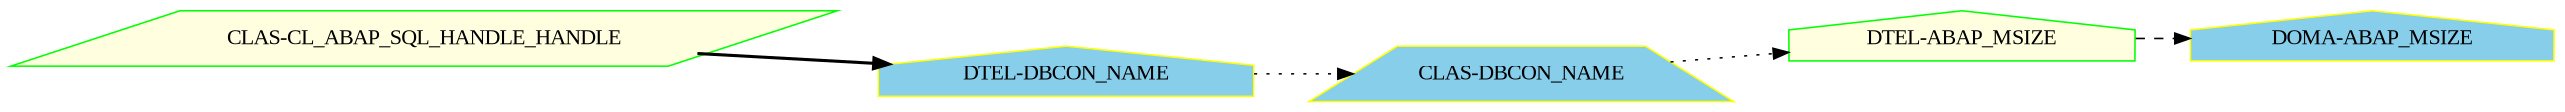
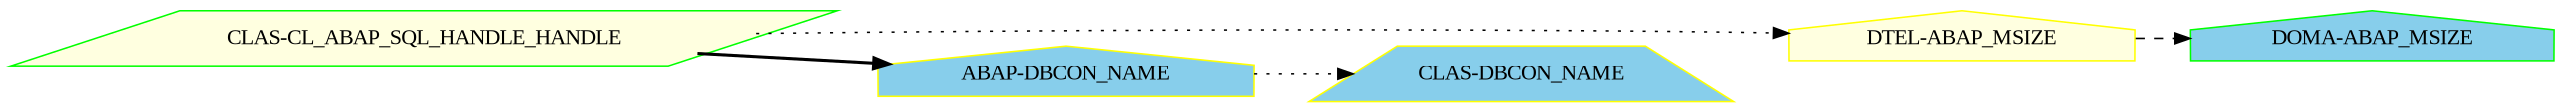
(1962, 38) -> (1962, 38)
(2372, 38) -> (2372, 38)
(1722, 58) -> (1265, 30)
(1066, 74) -> (1066, 74)
